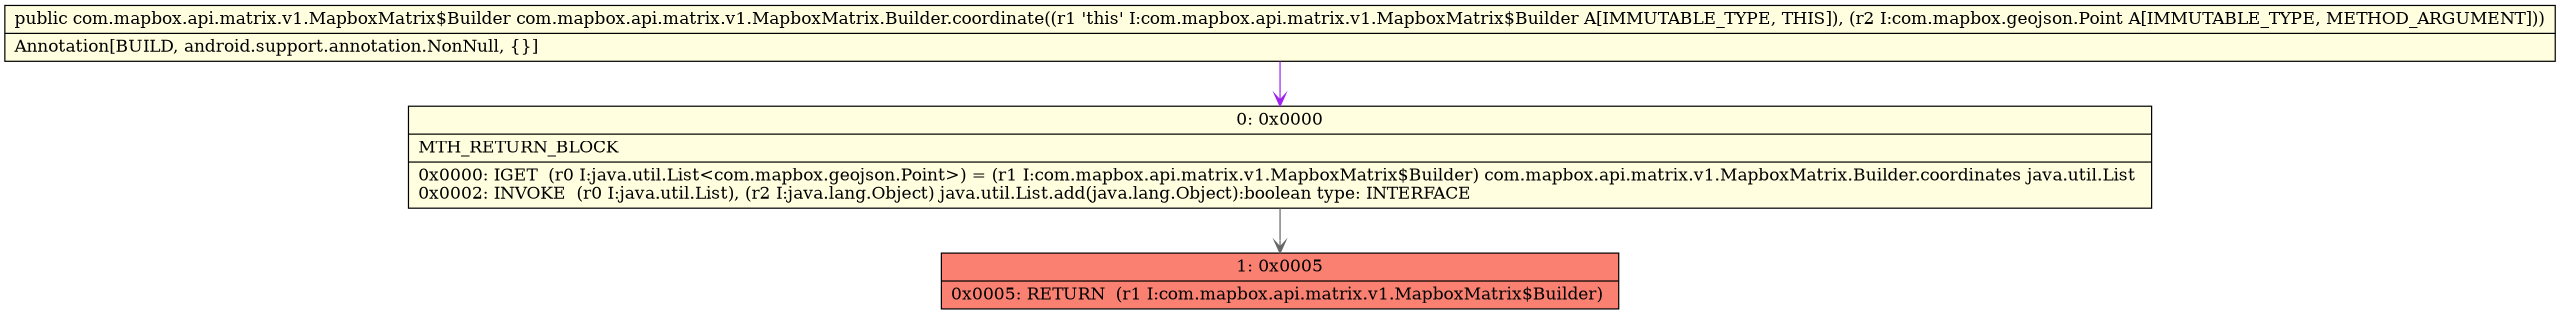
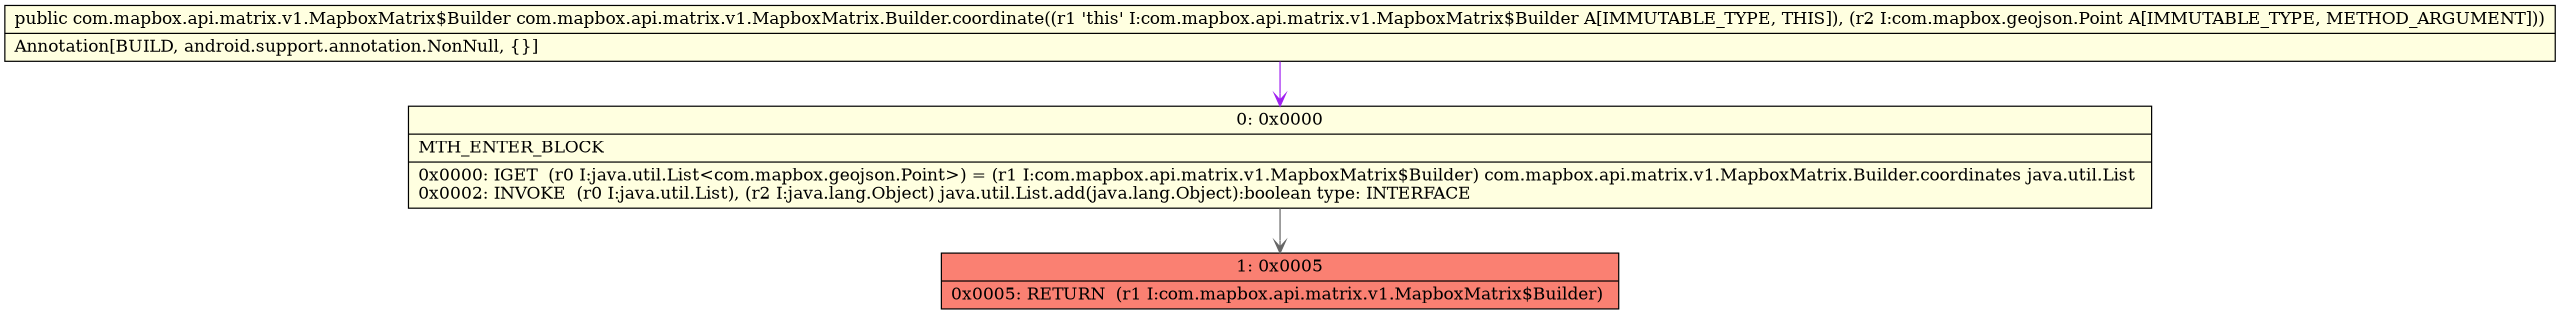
(519, 147) -> (512, 147)
